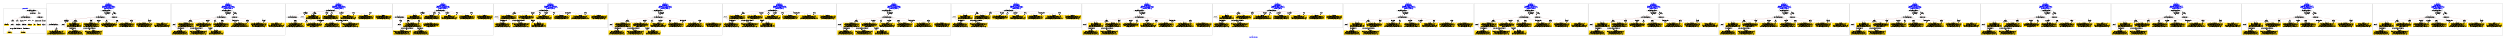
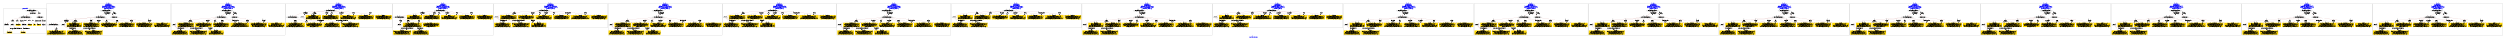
(6, 25) -> (6, 25)
(18, 25) -> (18, 25)
(10, 33) -> (10, 33)
